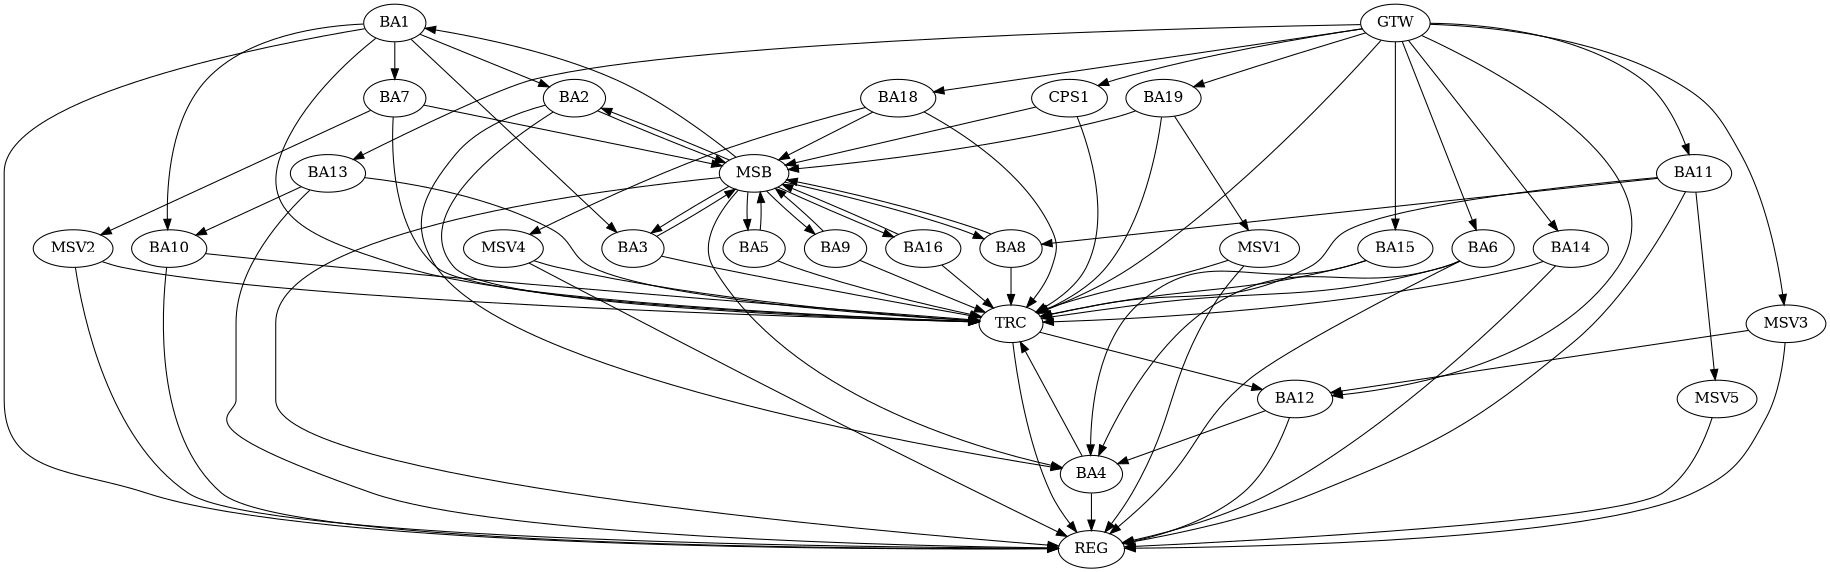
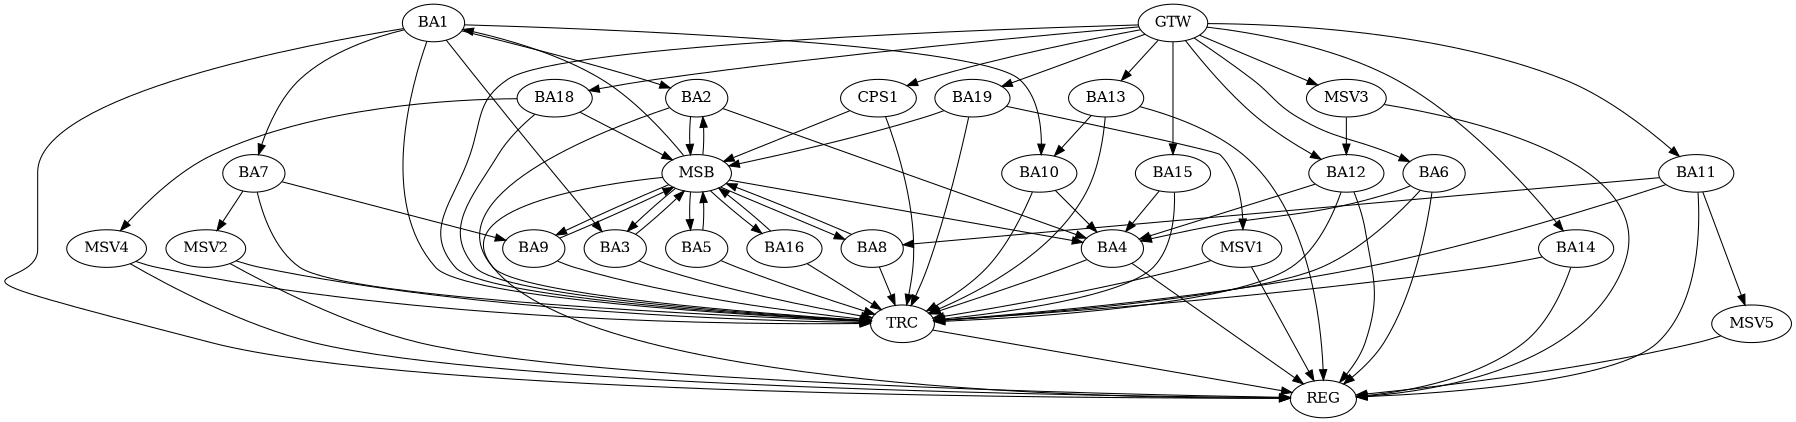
(568, 134) -> (389, 210)
(1146, 360) -> (1166, 302)
(247, 503) -> (1070, 205)
